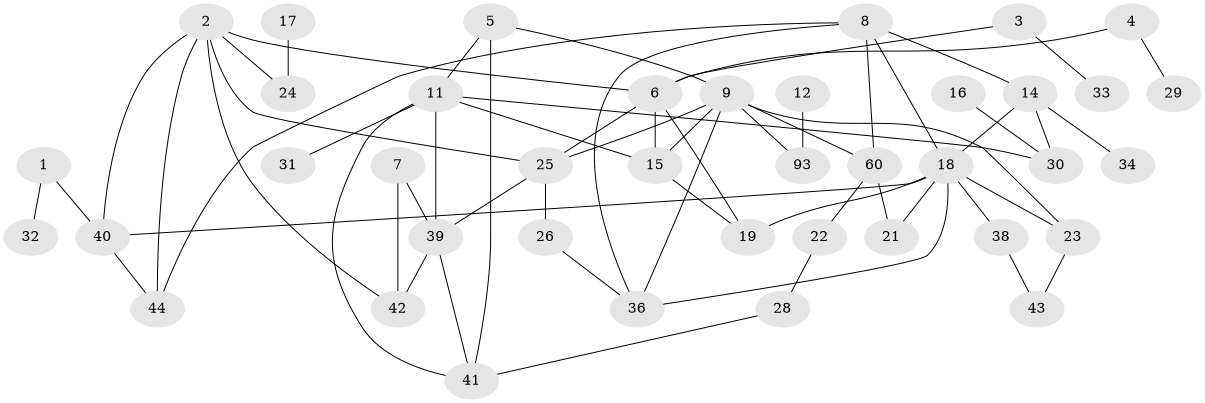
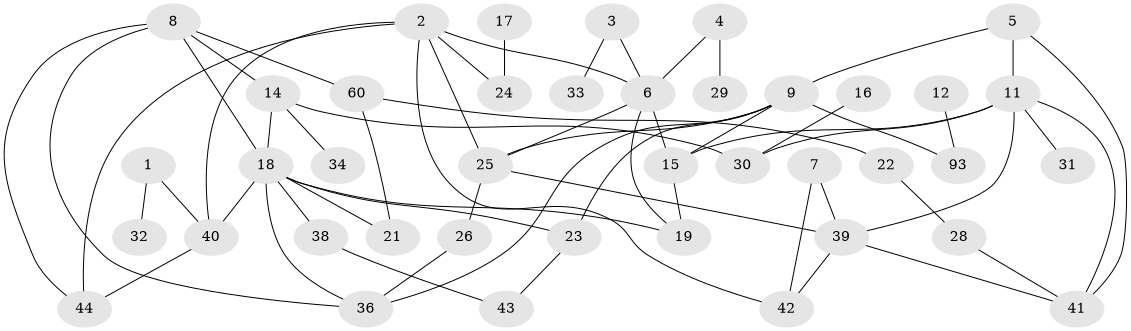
(816, 137) -> none
